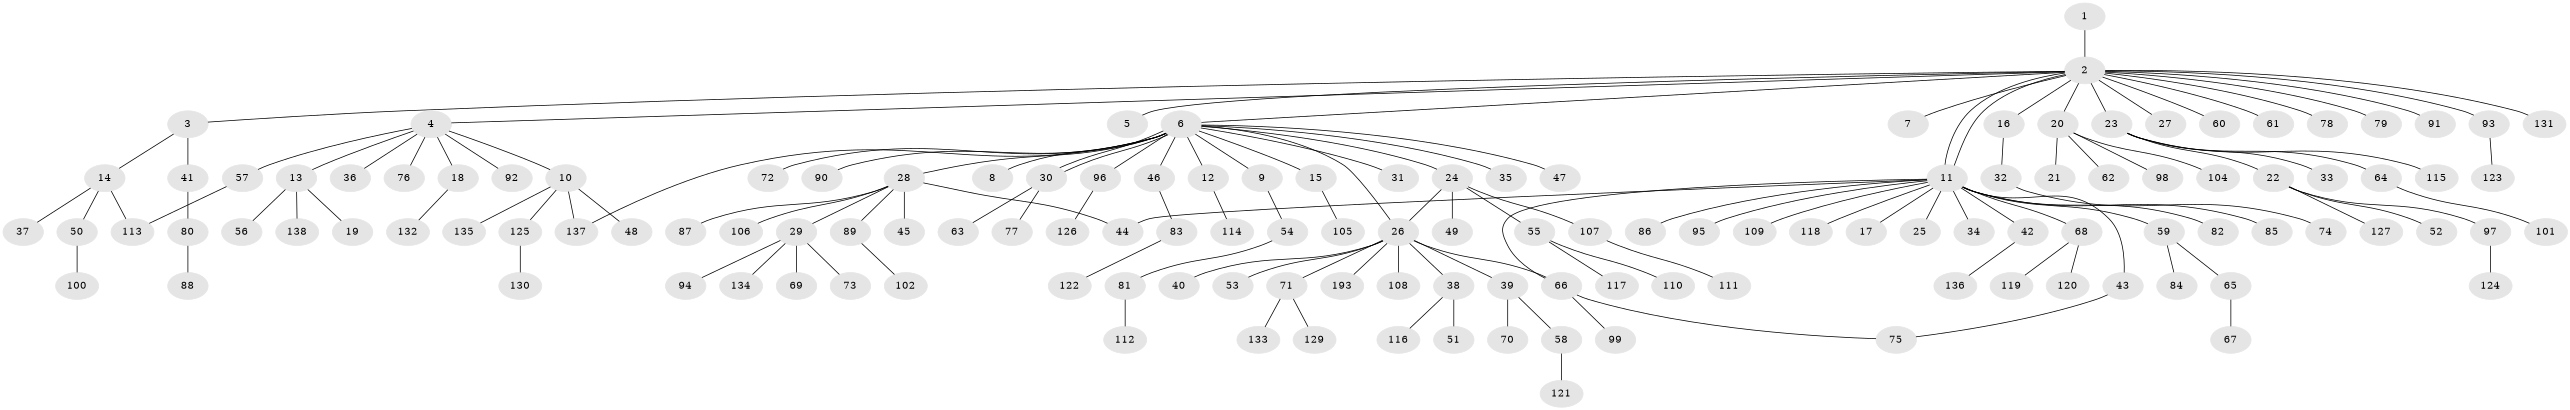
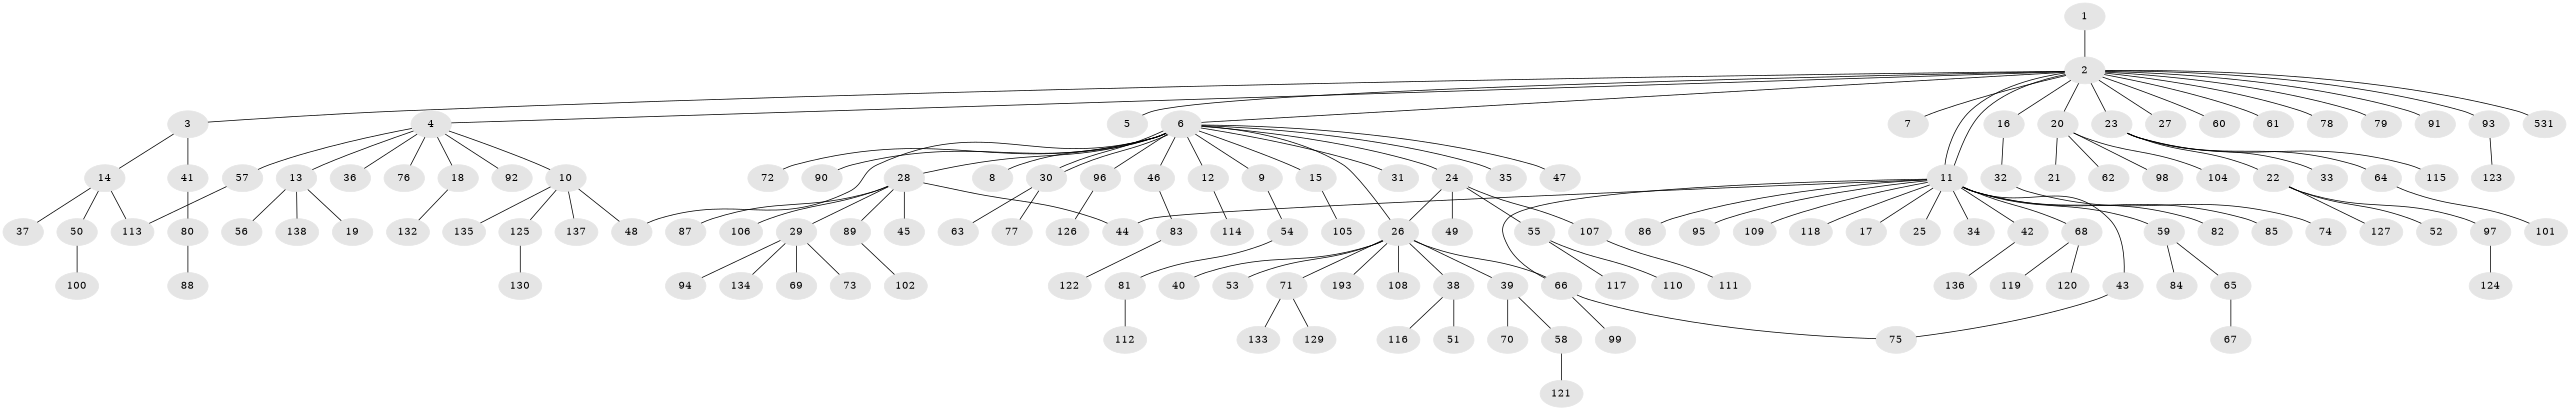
(2545, 124) -> (2545, 124)
(830, 152) -> (875, 166)
